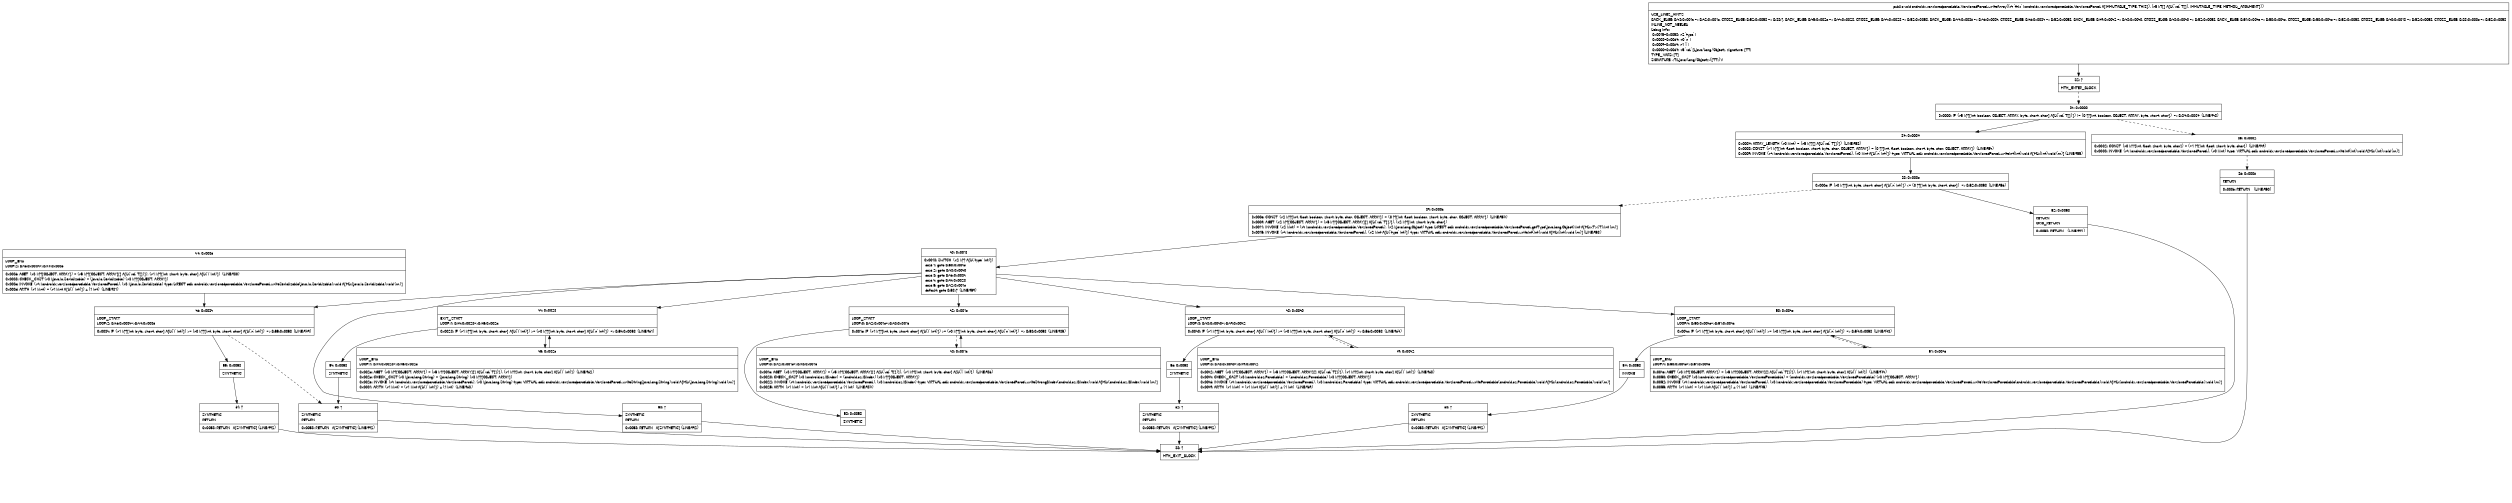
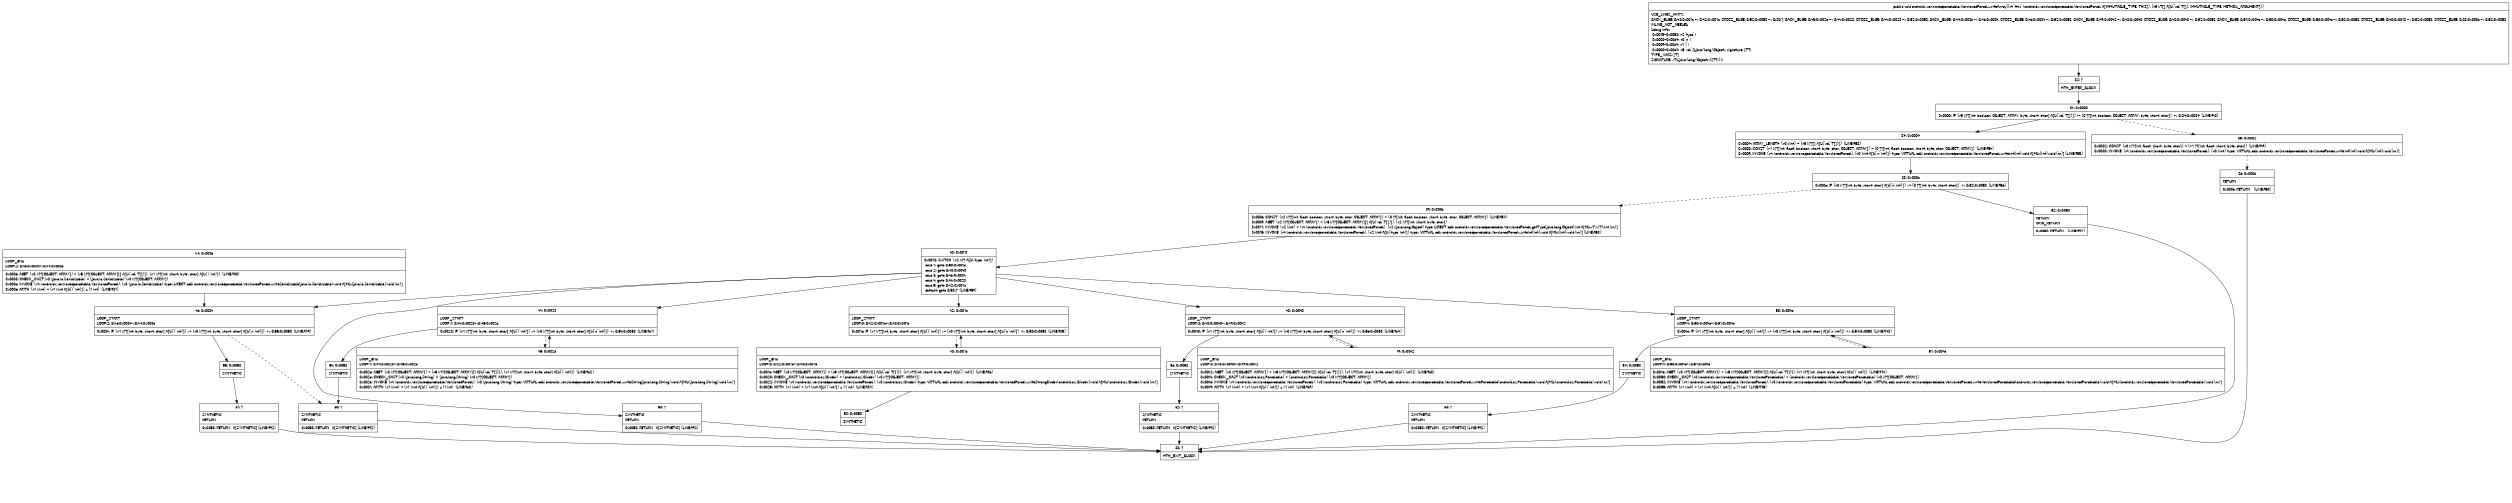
(2079, 96) -> (2079, 96)
(451, 318) -> (452, 318)
(545, 340) -> (545, 340)
(745, 365) -> (890, 401)
(1629, 373) -> (1632, 373)
